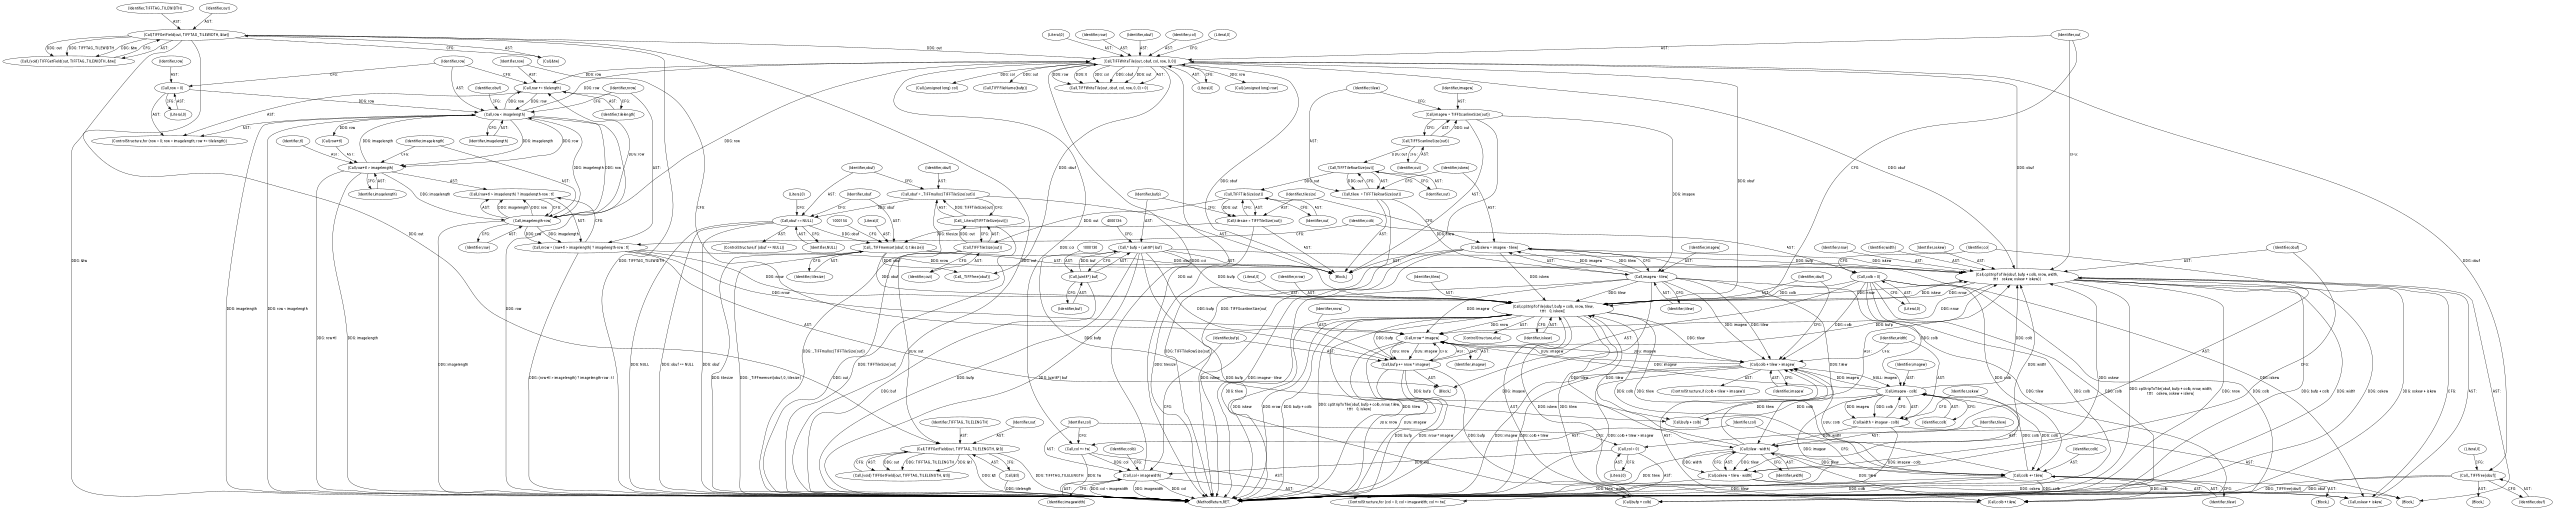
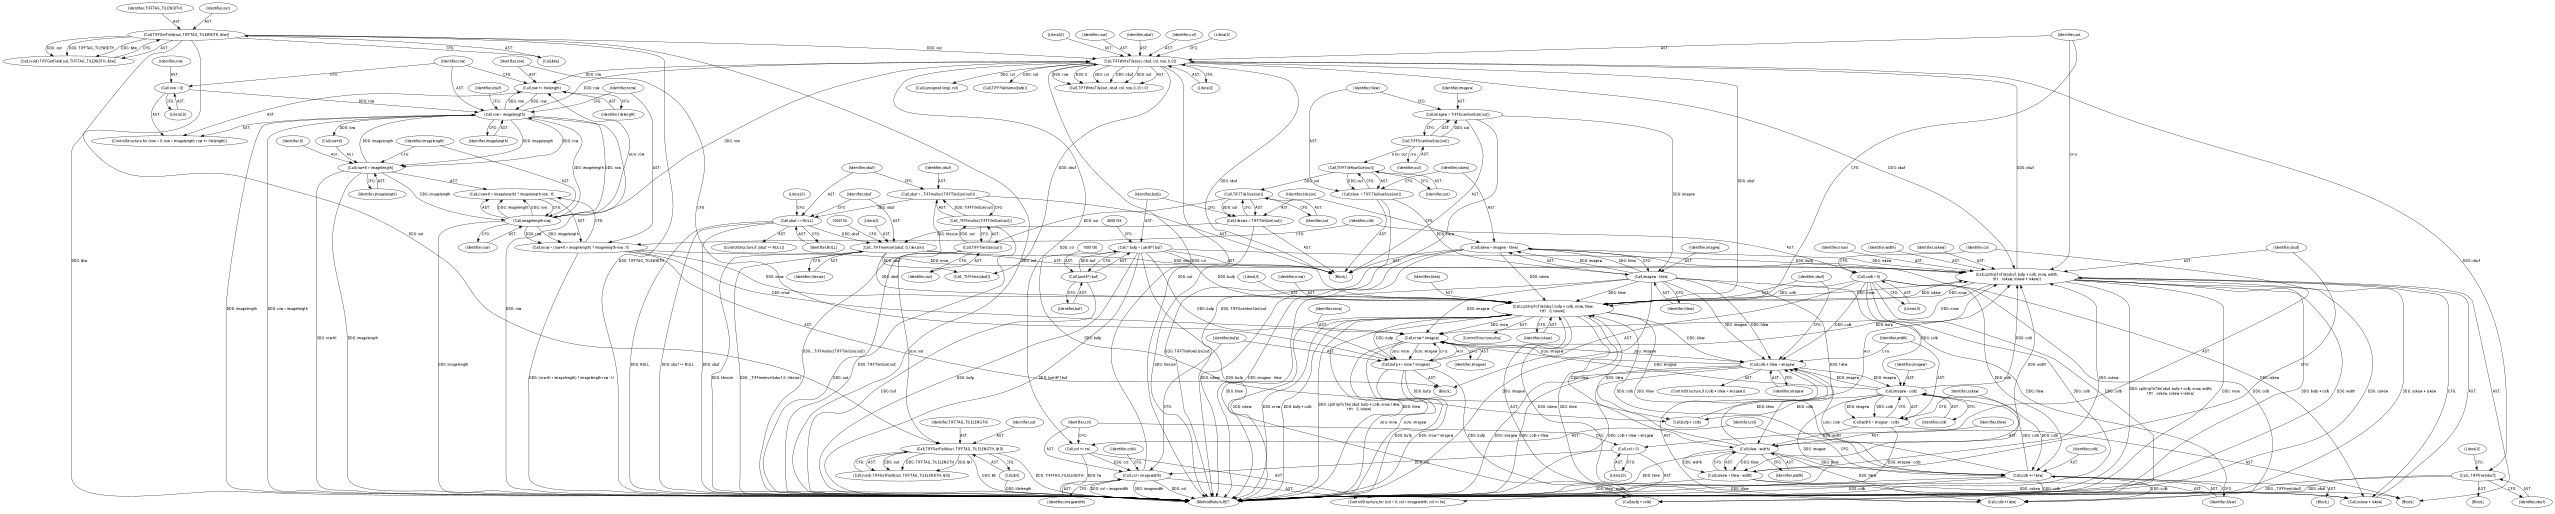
(1256, 88) -> none
(981, 221) -> (981, 221)
(1885, 378) -> (1885, 378)
